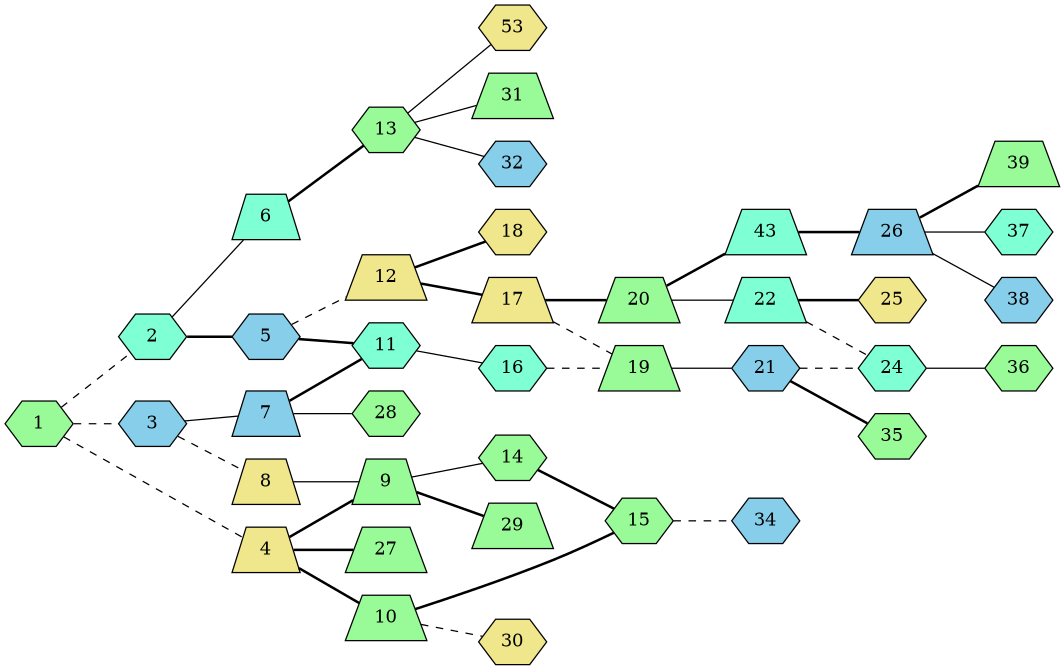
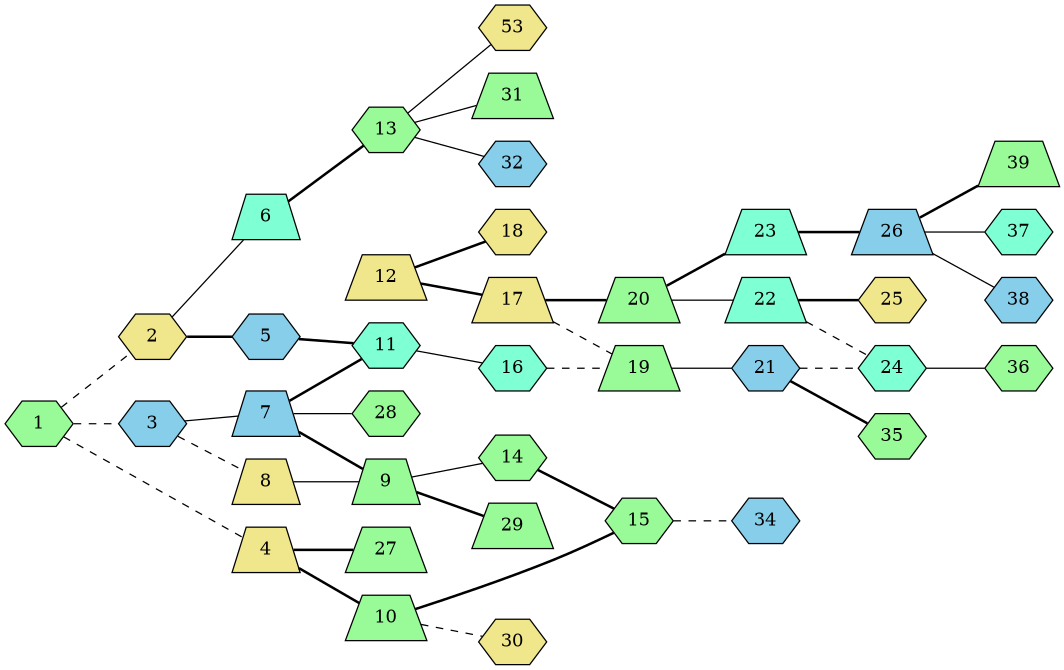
(766, 232) -> (766, 232)
(319, 311) -> none
(153, 337) -> (153, 337)
(321, 519) -> (331, 450)
